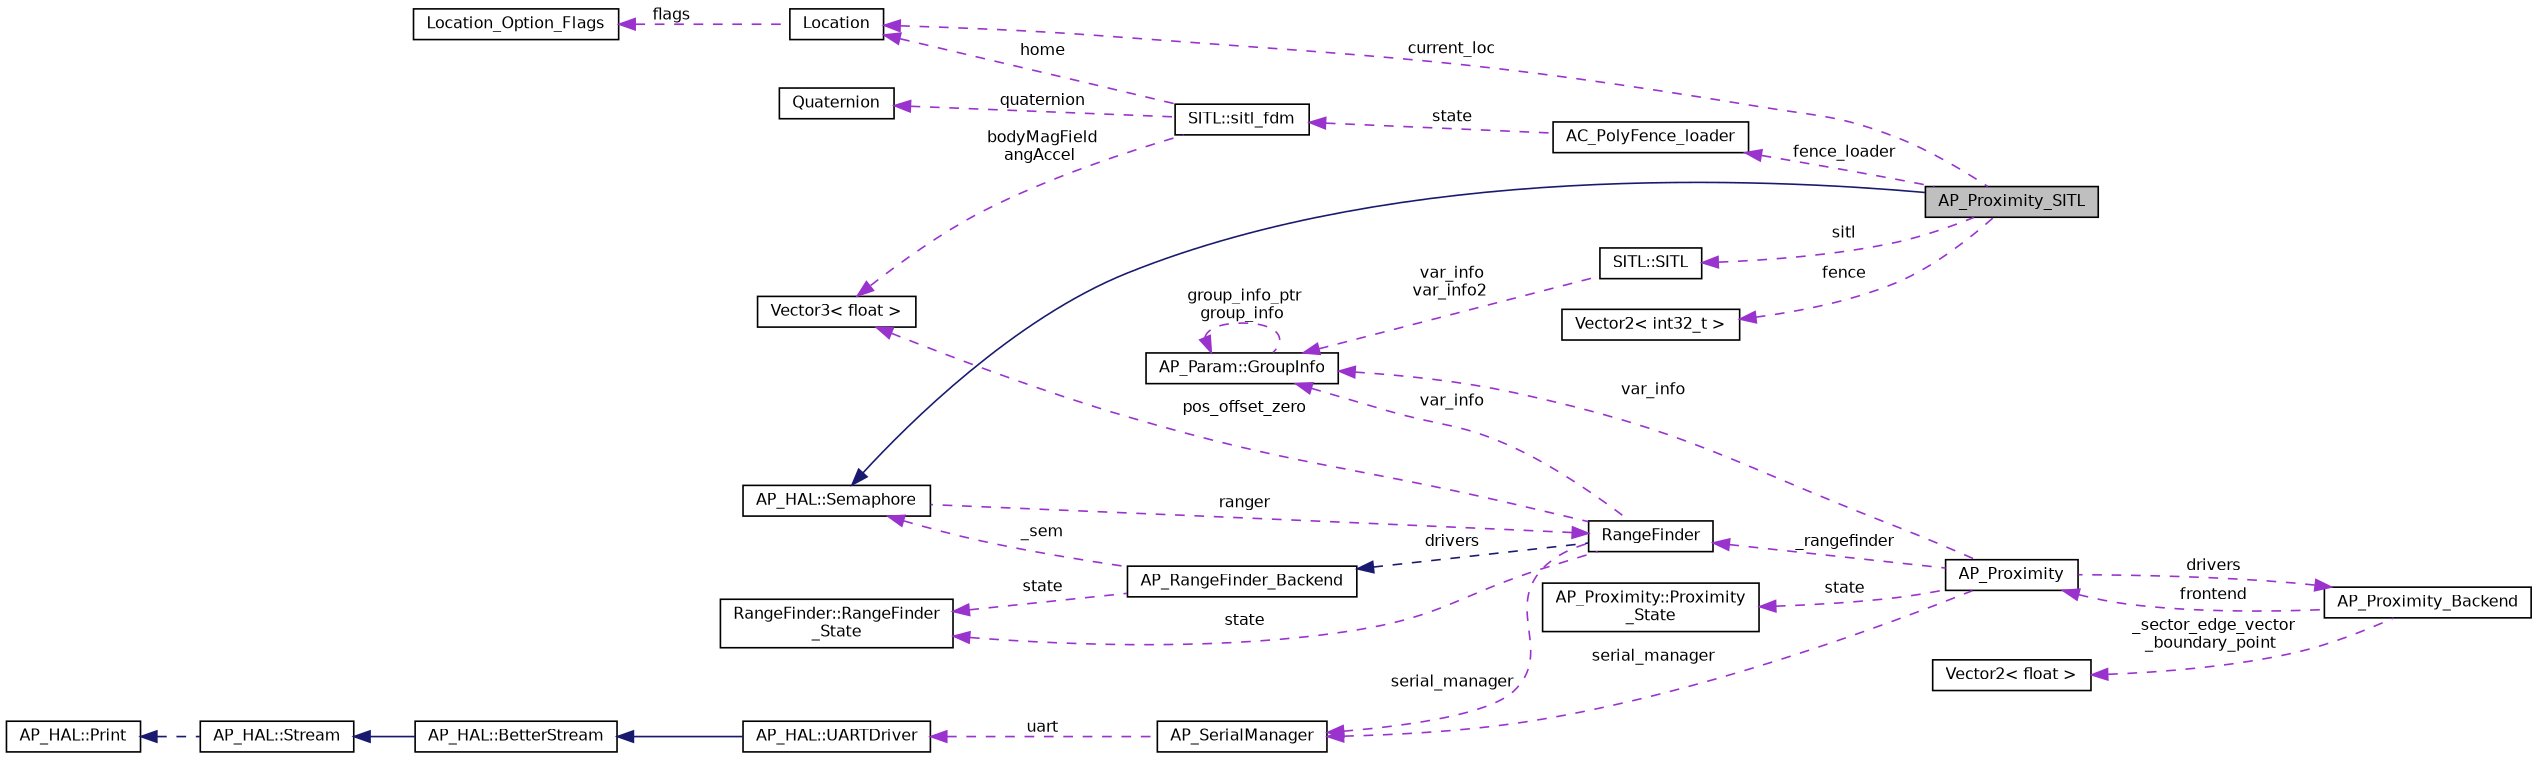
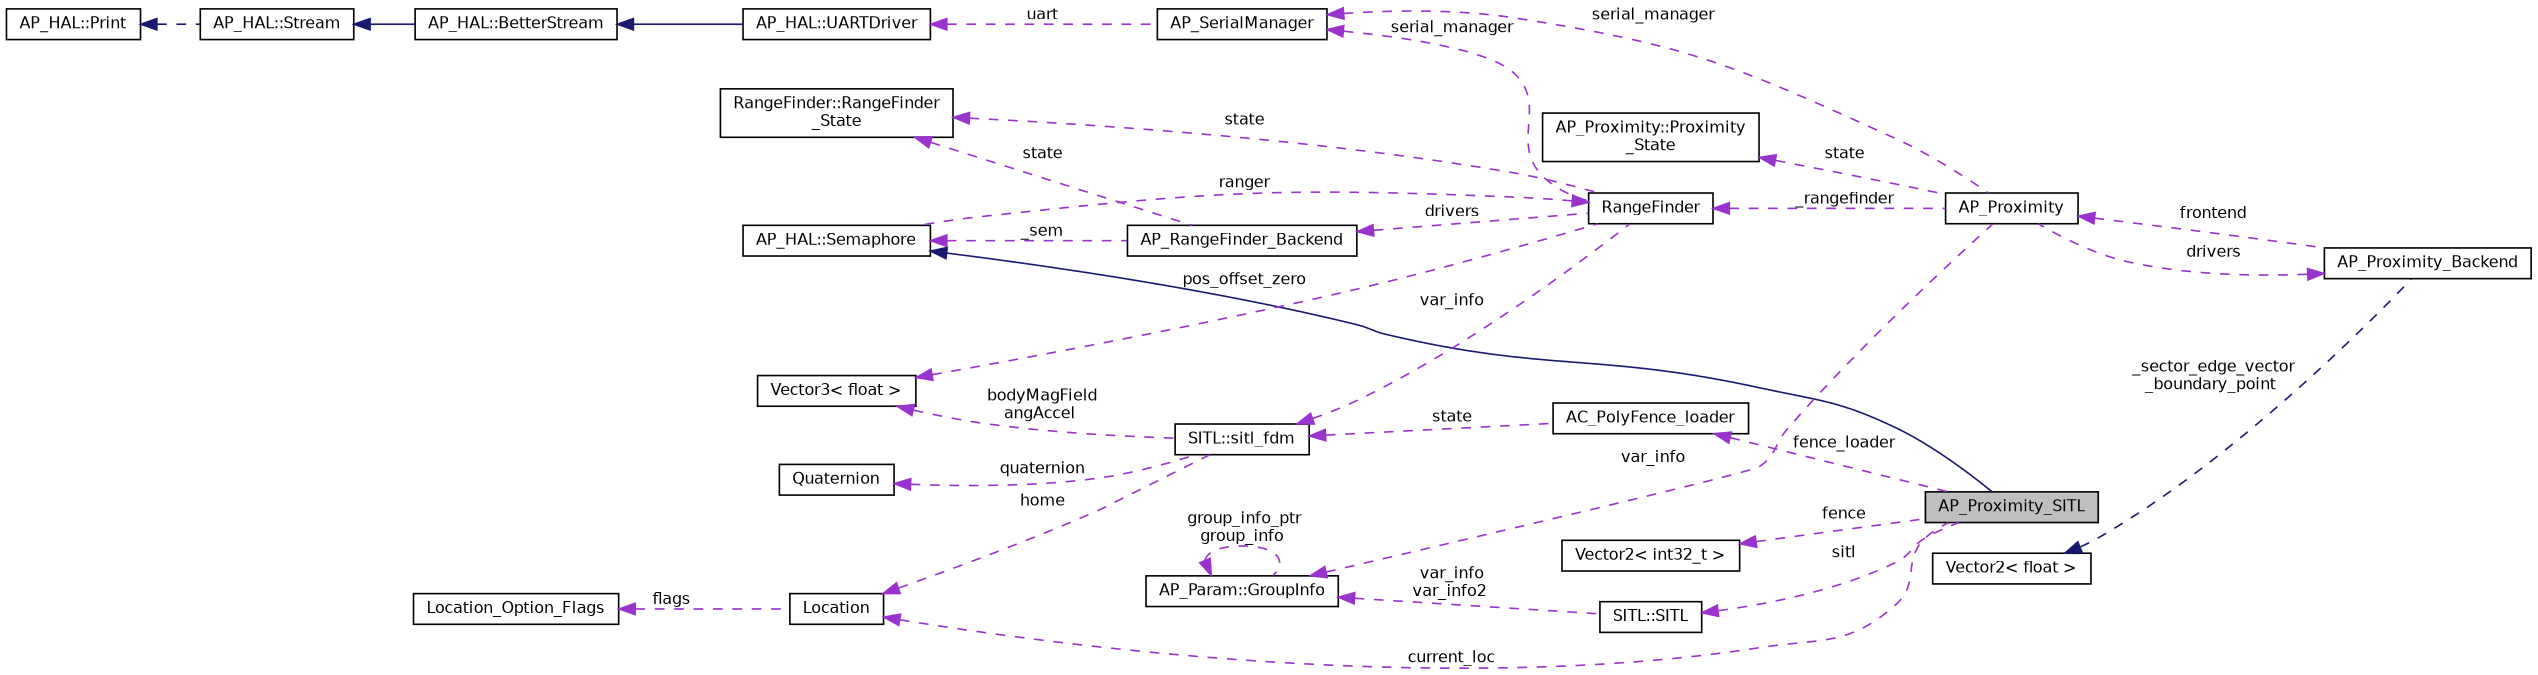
(1480, 434) -> (1478, 332)
(1481, 555) -> (1481, 222)
(2254, 660) -> (2255, 425)
